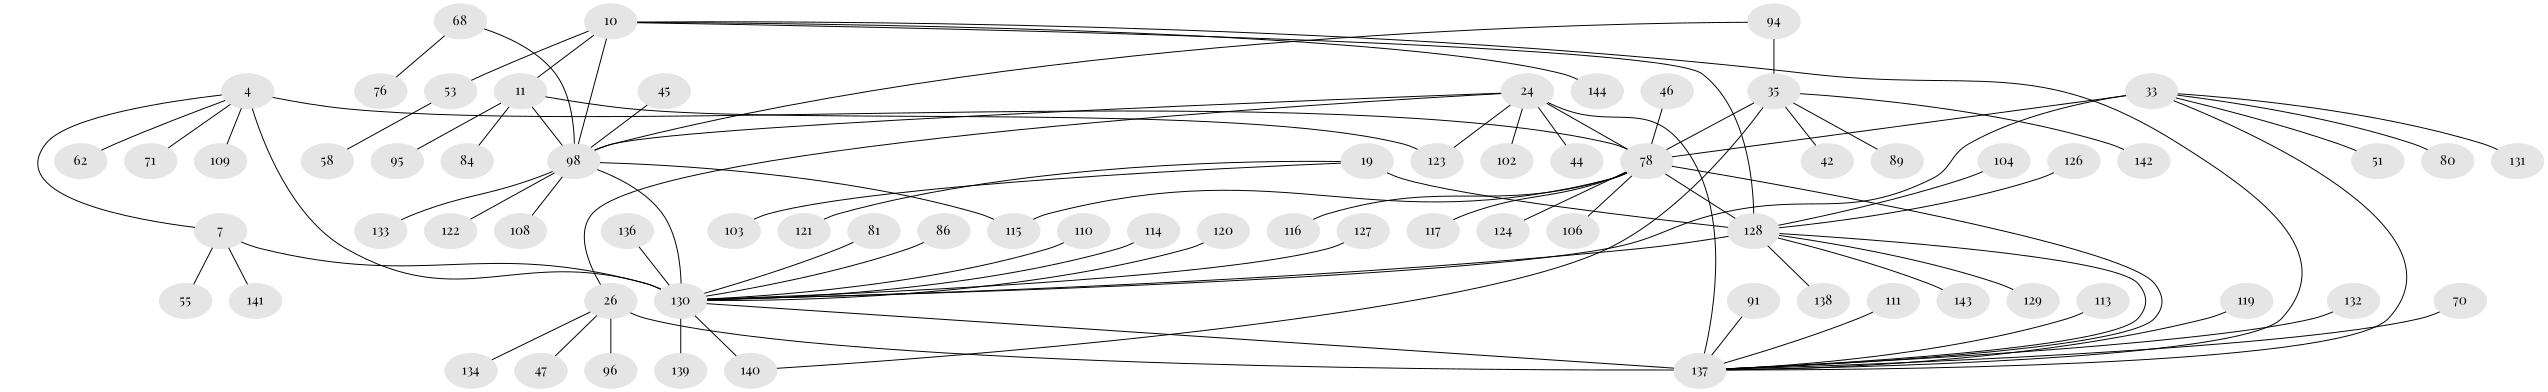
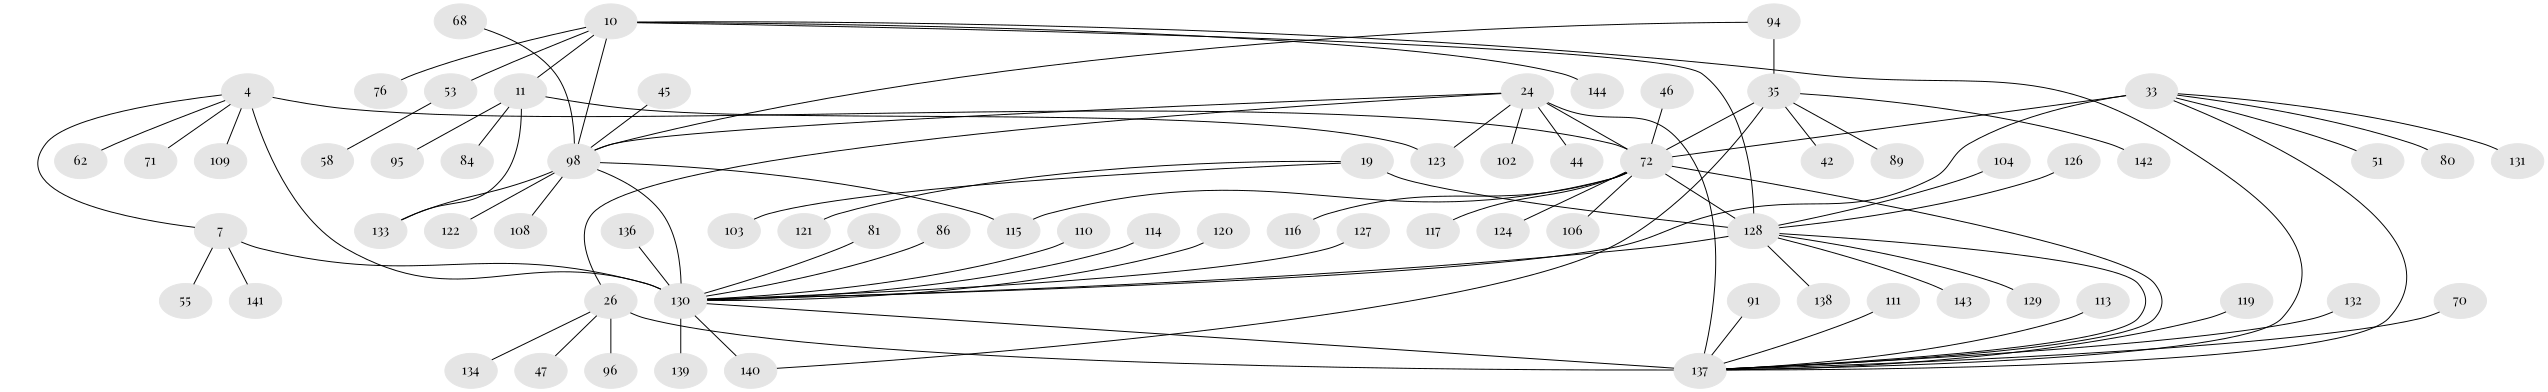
(420, 56) -> (493, 50)
(547, 126) -> (499, 182)
(1647, 161) -> (1647, 161)
